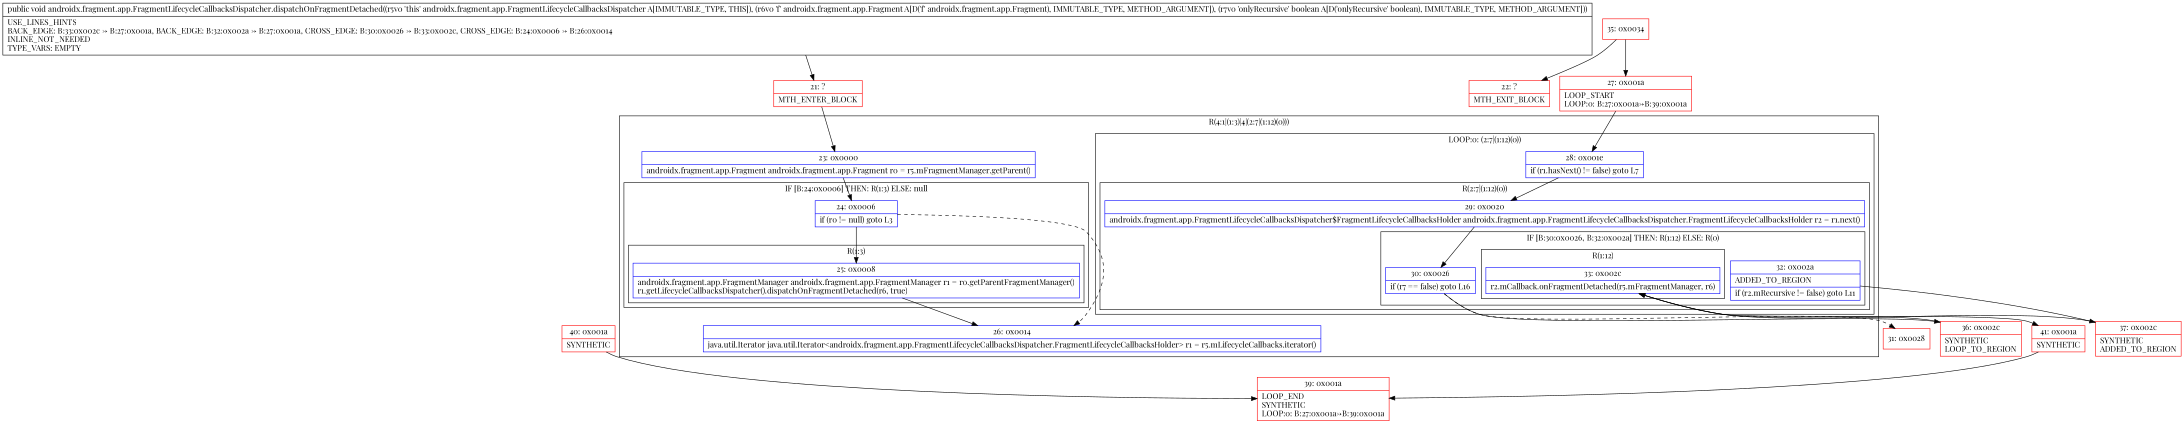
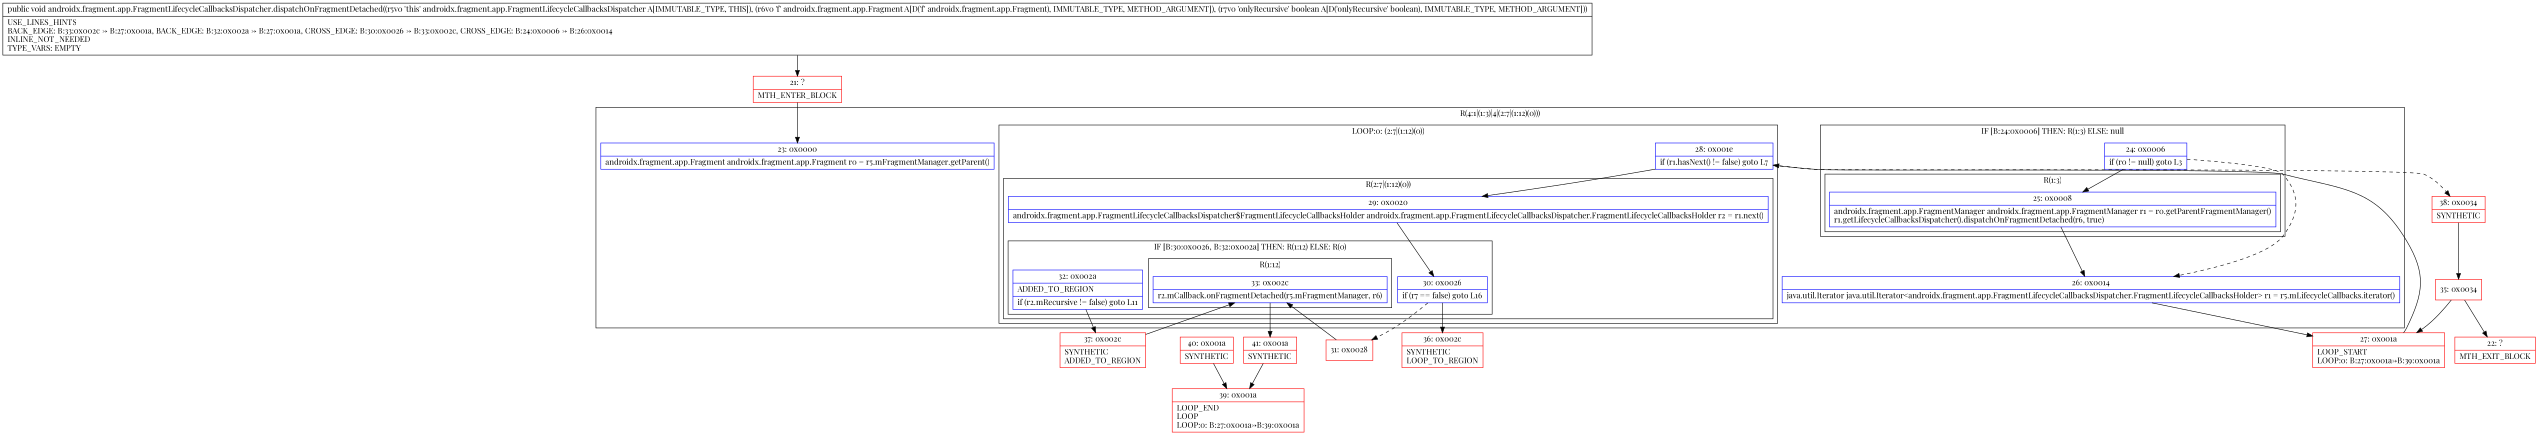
(846, 186) -> none
none -> (2459, 209)
(1792, 317) -> (1325, 331)
none -> (2230, 319)
(1284, 405) -> (1188, 417)
